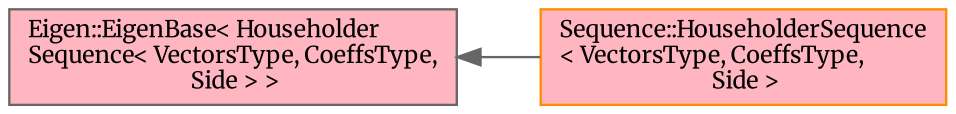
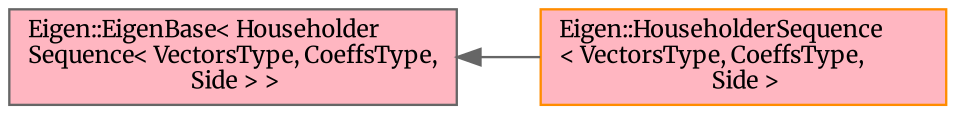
(743, 57) -> (743, 57)
